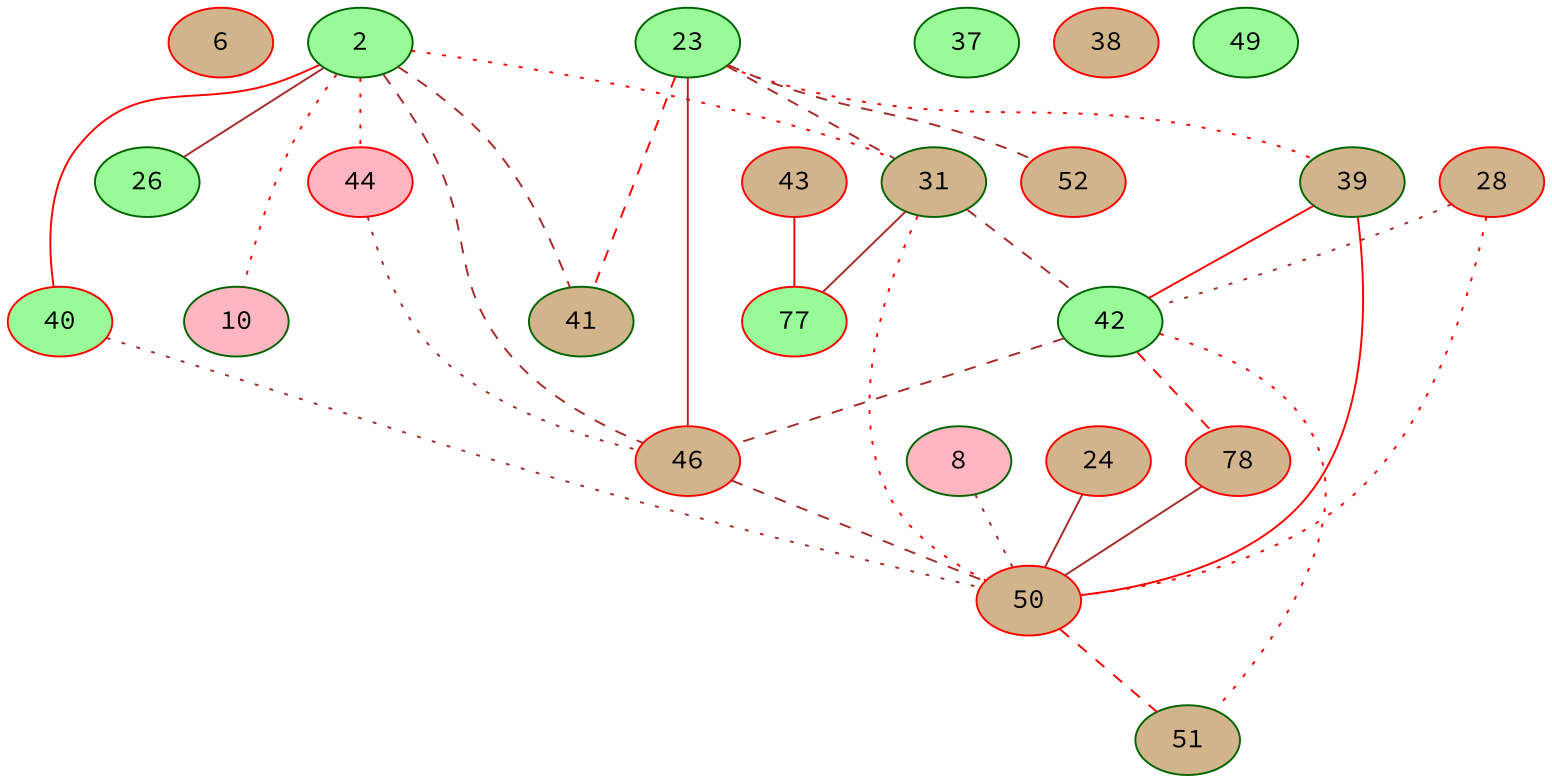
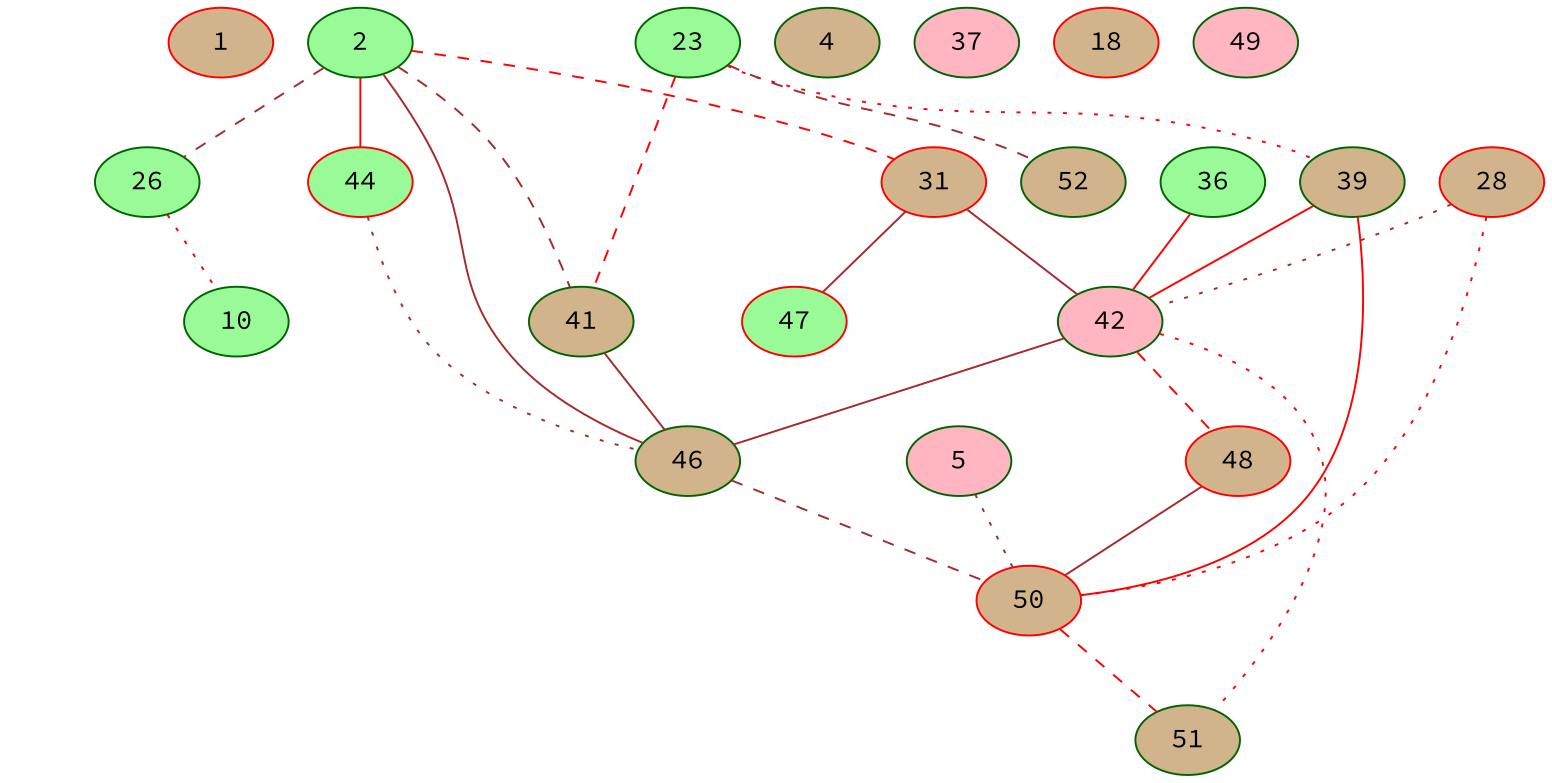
(221, 43) -> (221, 43)
none -> (827, 43)
(967, 43) -> (967, 43)
(1106, 43) -> (1106, 43)
(1246, 43) -> (1246, 43)
(656, 93) -> (656, 93)
(811, 112) -> none
(254, 113) -> (254, 113)
(360, 113) -> (360, 113)
(278, 175) -> (192, 252)
(360, 182) -> (360, 182)
(794, 182) -> none
(934, 182) -> (934, 182)
(1073, 182) -> (1073, 182)
none -> (1213, 182)
(688, 252) -> (635, 391)
(1022, 252) -> (1022, 252)
(473, 290) -> (473, 290)
(60, 322) -> none
(236, 322) -> (236, 322)
(794, 322) -> (794, 322)
(1110, 322) -> (1110, 322)
(899, 391) -> (899, 391)
(870, 419) -> none
(688, 461) -> (688, 461)
(959, 461) -> (959, 461)
(1099, 461) -> none
(1238, 461) -> (1238, 461)
